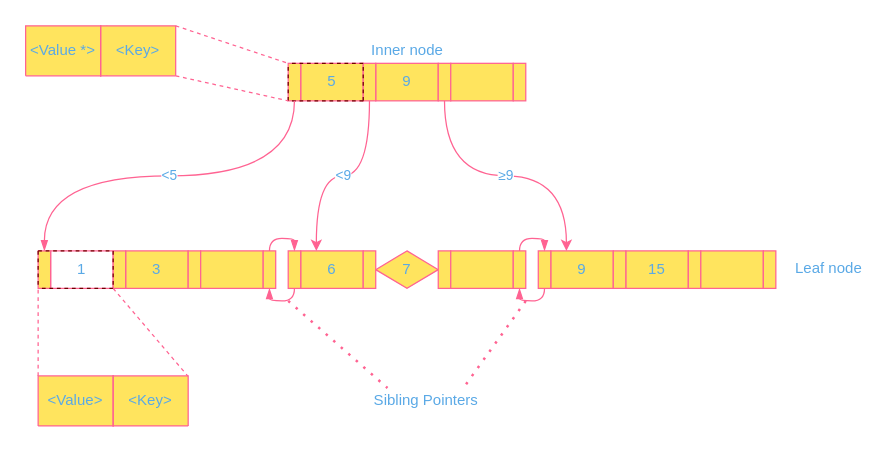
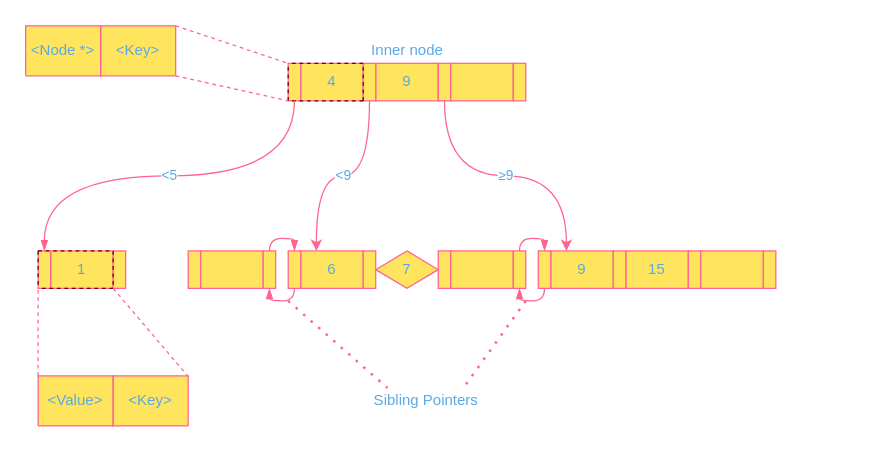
(63, 51) -> (63, 51)
(332, 82) -> (332, 82)
(828, 268) -> none
(82, 269) -> (82, 269)
(157, 269) -> none
